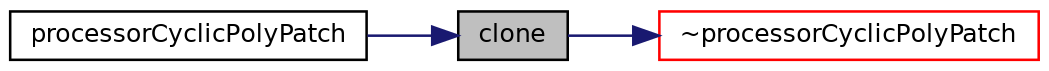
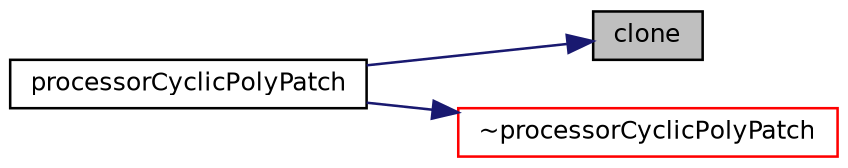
(600, 36) -> (400, 106)
